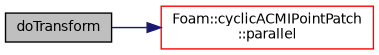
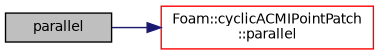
(59, 28) -> (59, 28)
